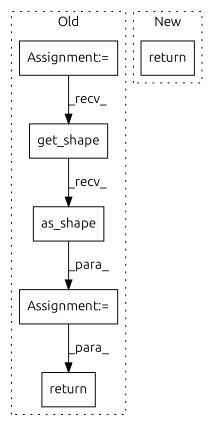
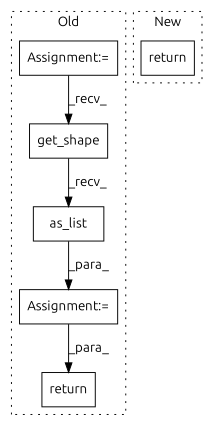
(69, 224) -> (69, 224)
